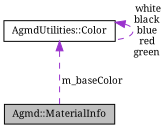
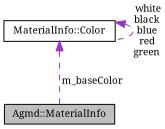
(60, 31) -> (60, 31)
